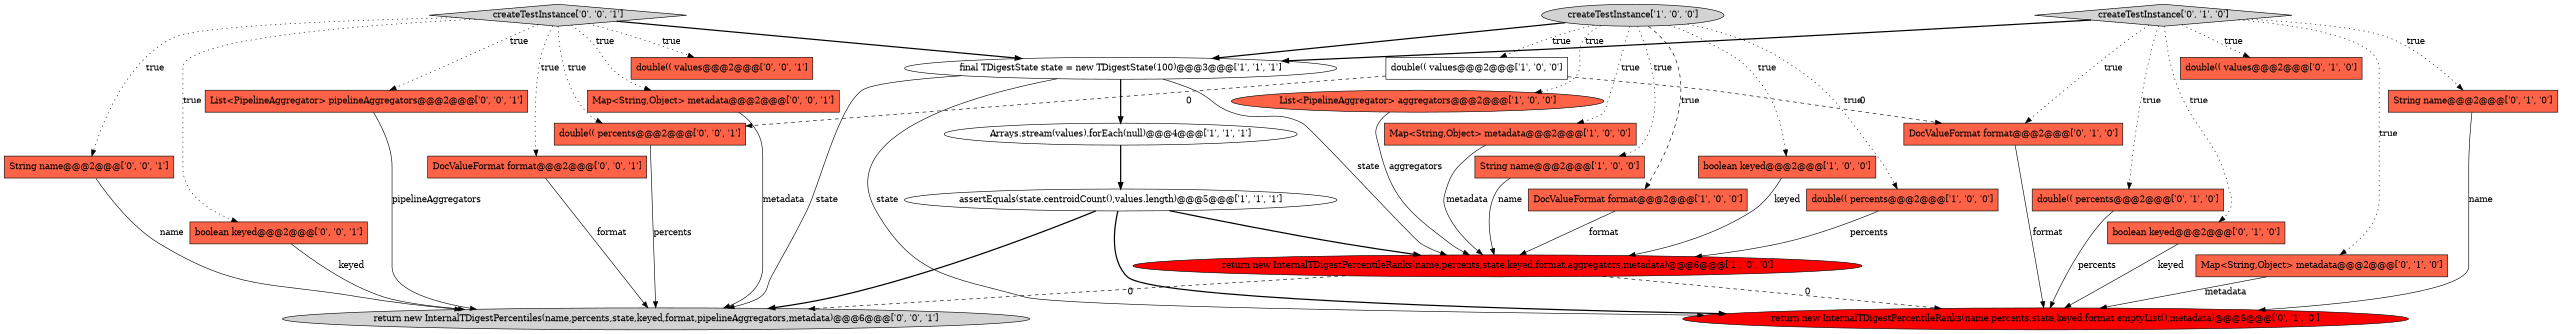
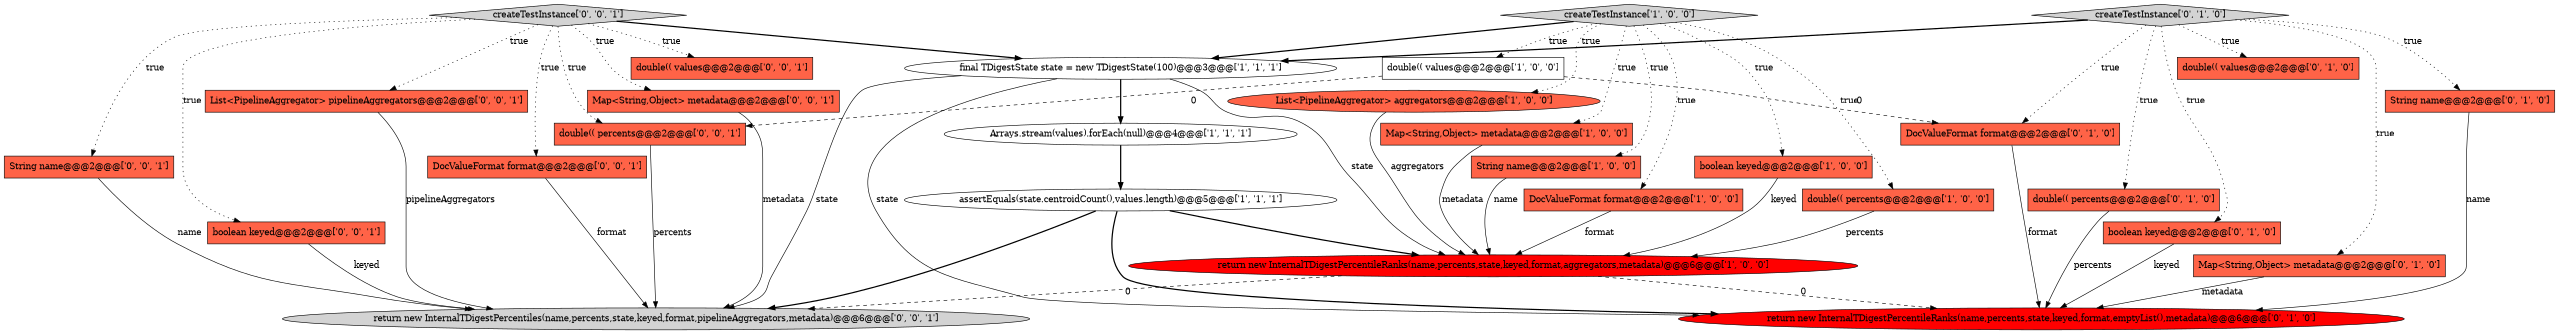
(1633, 15) -> (1629, 15)
(1680, 103) -> (1676, 102)
